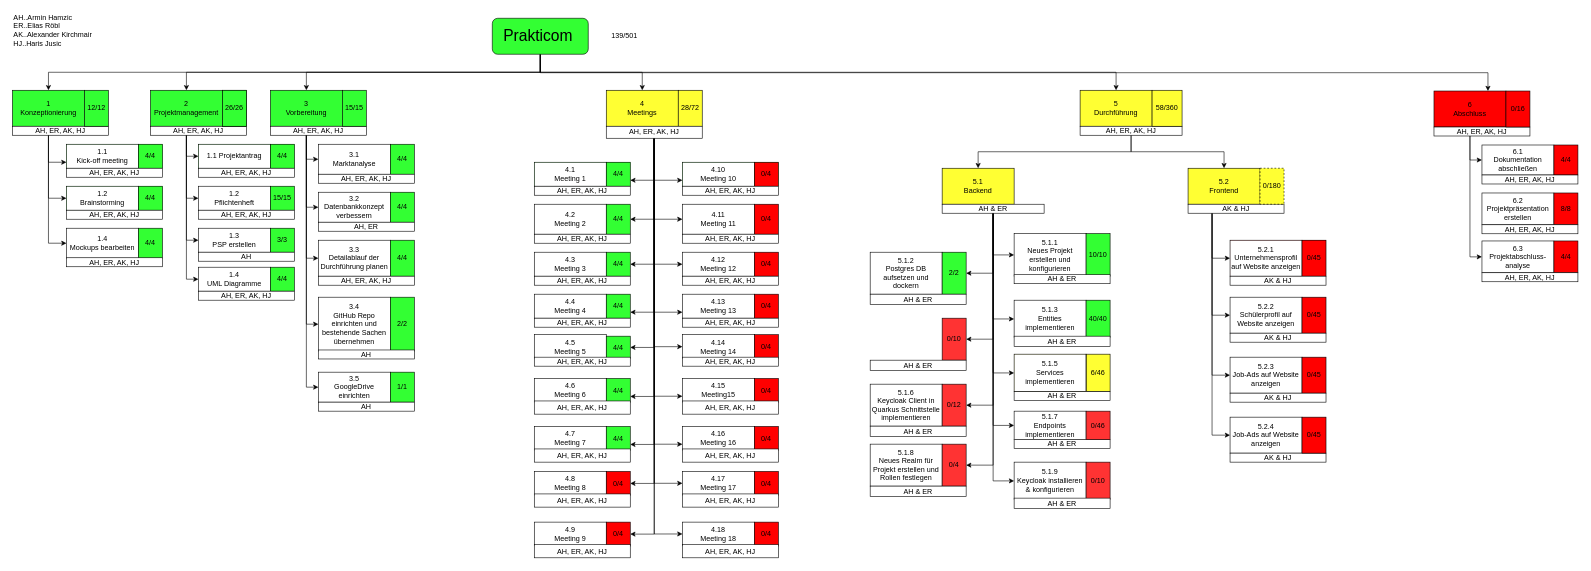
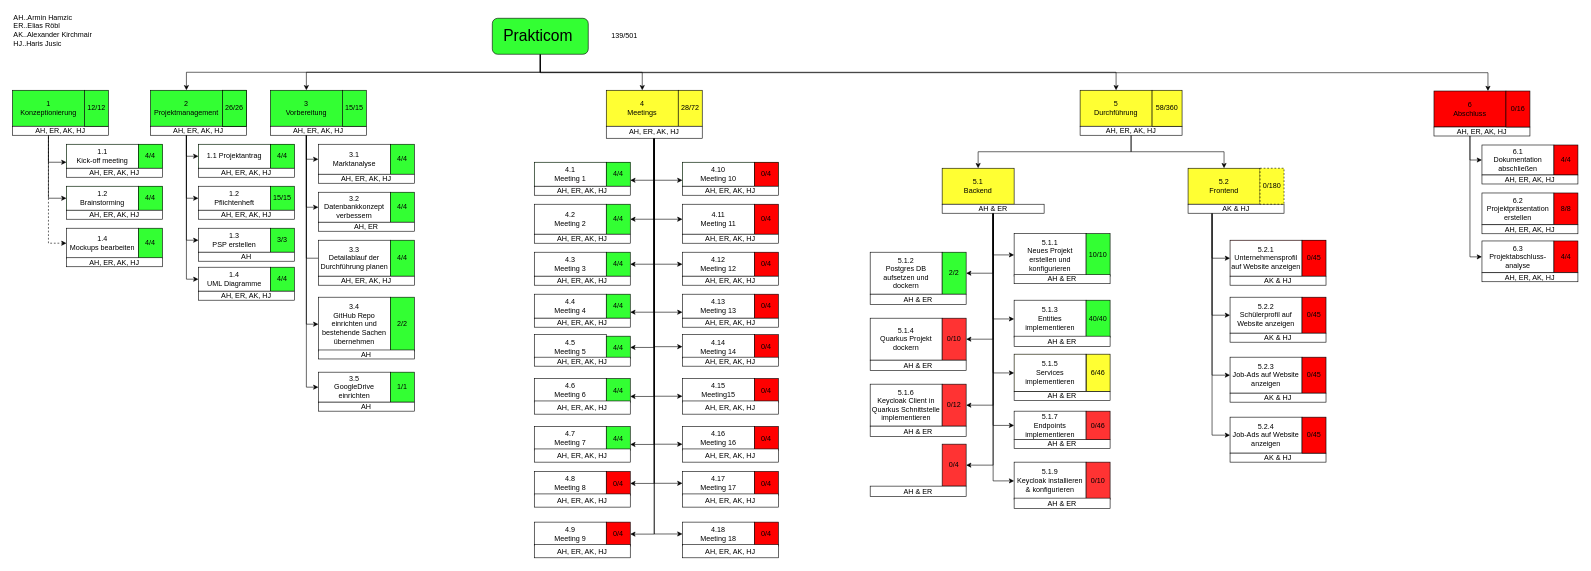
(48, 78) -> none
(48, 228) -> (48, 228)
(312, 258) -> (314, 258)
none -> (906, 339)
(906, 465) -> none
